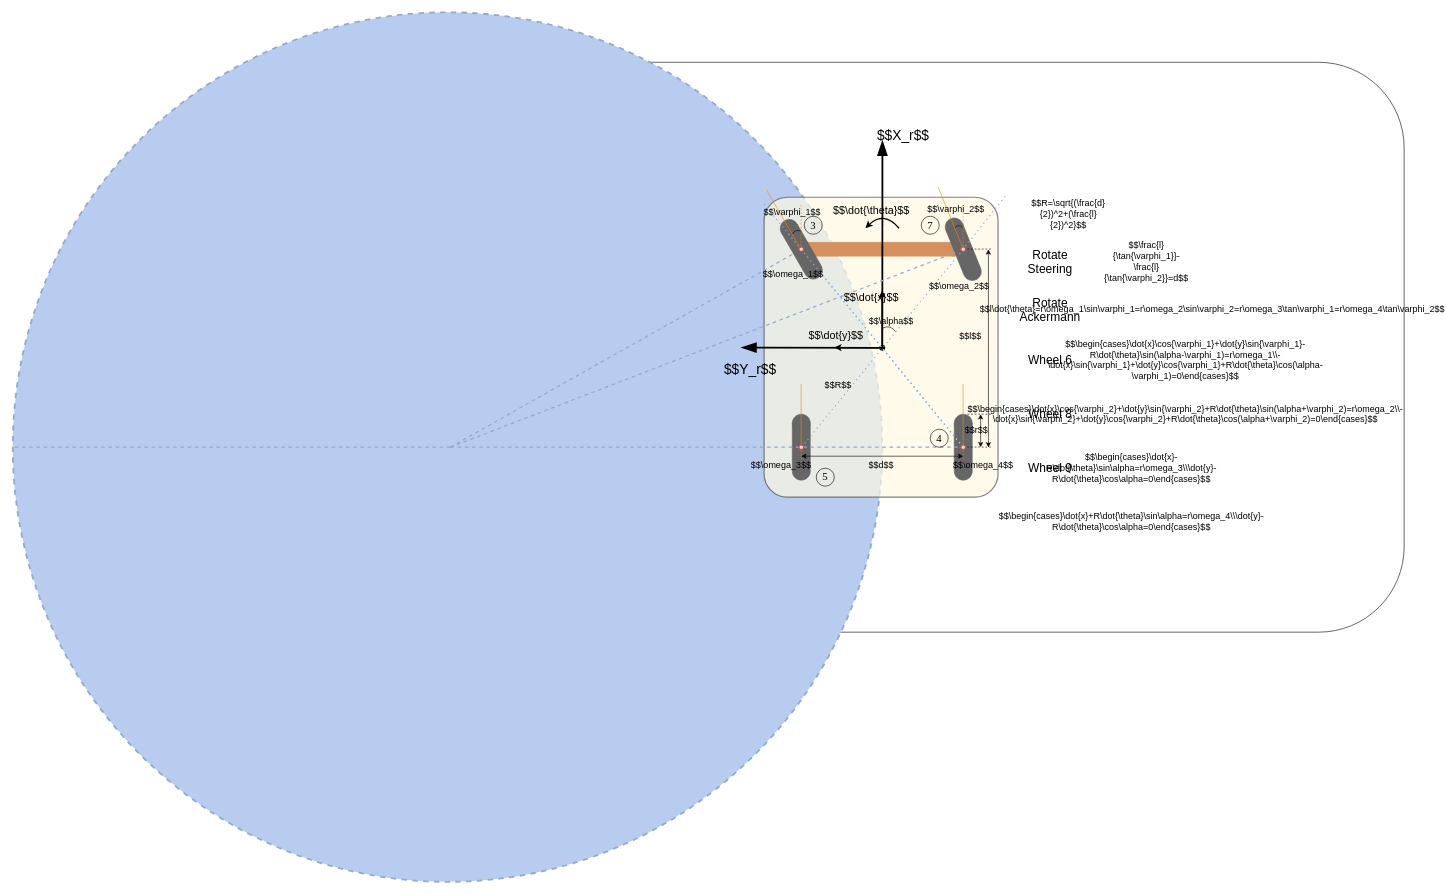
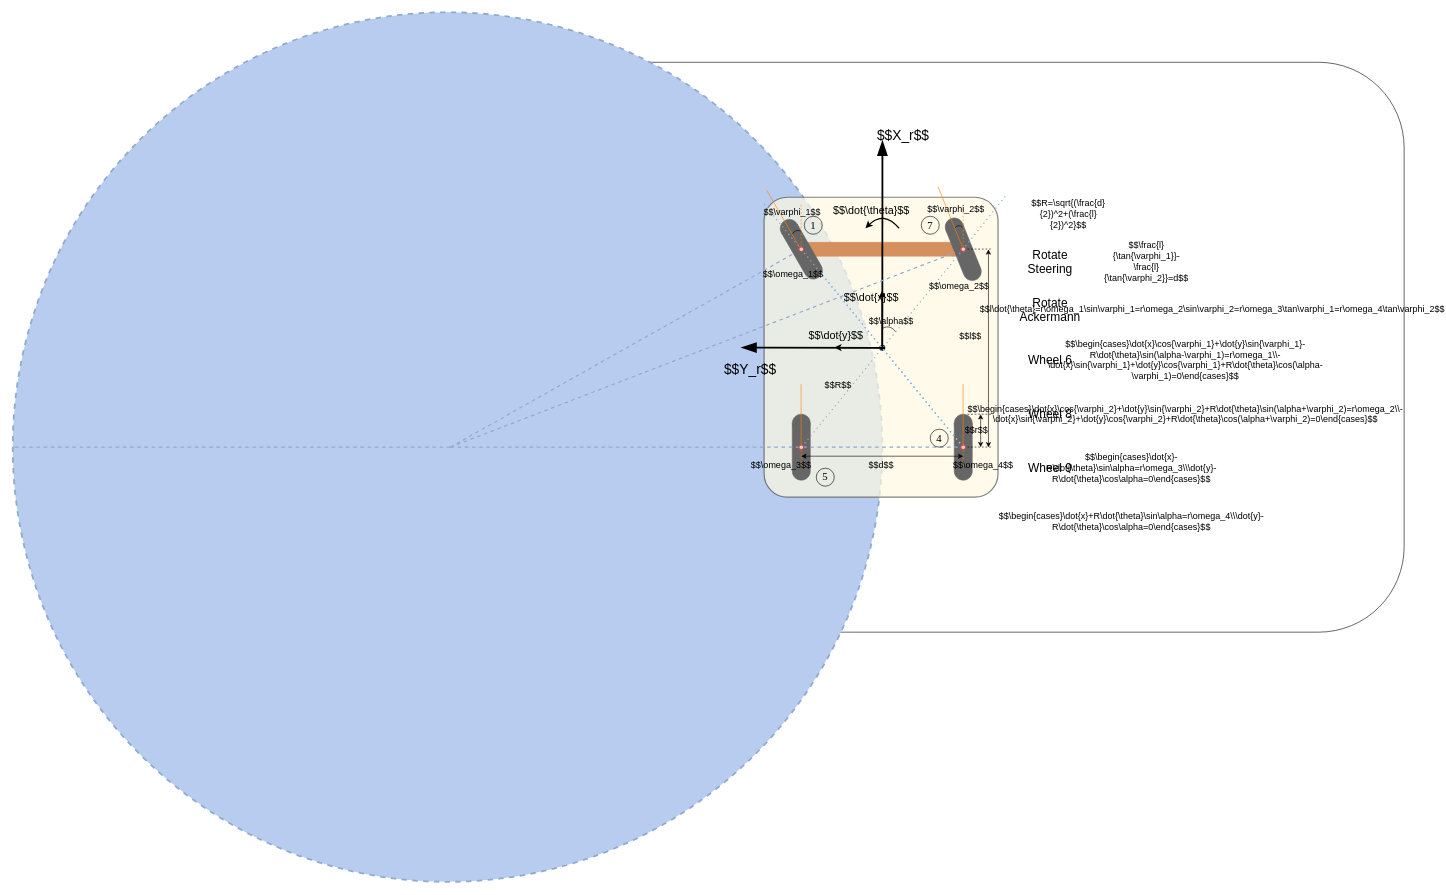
(813, 225) -> (813, 225)
